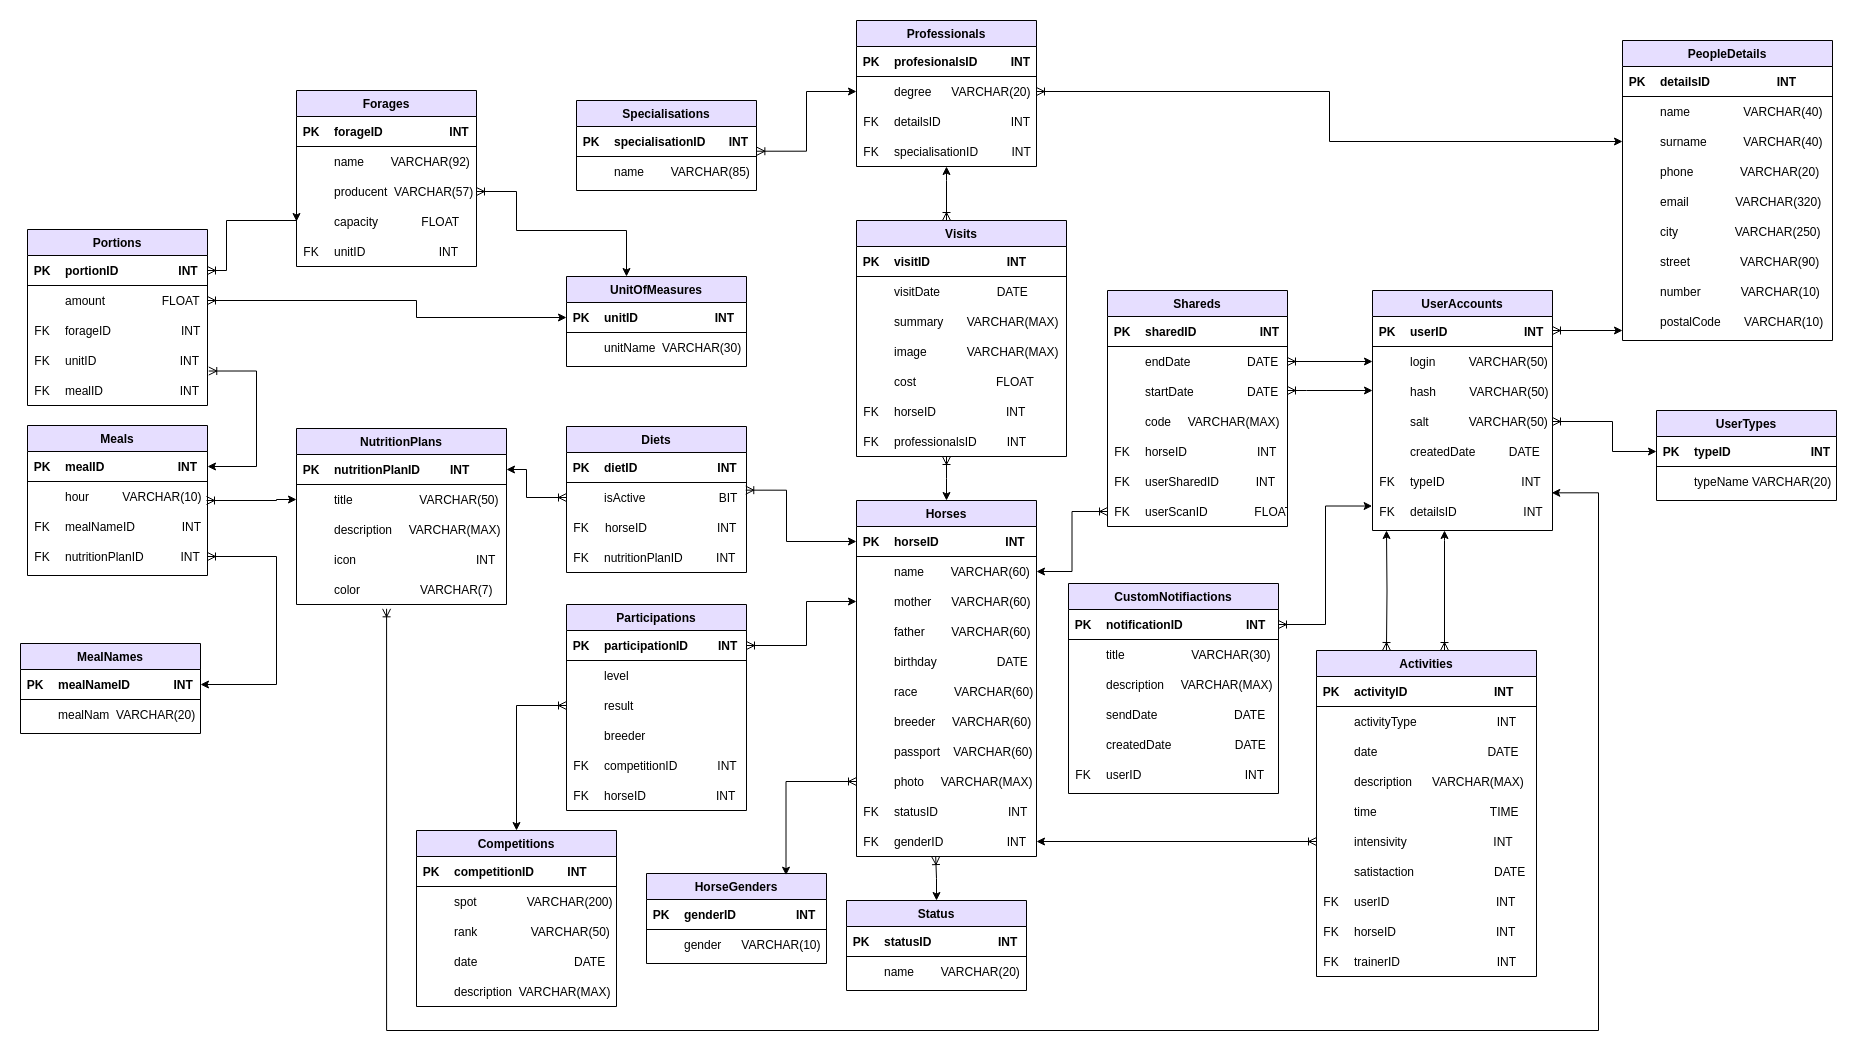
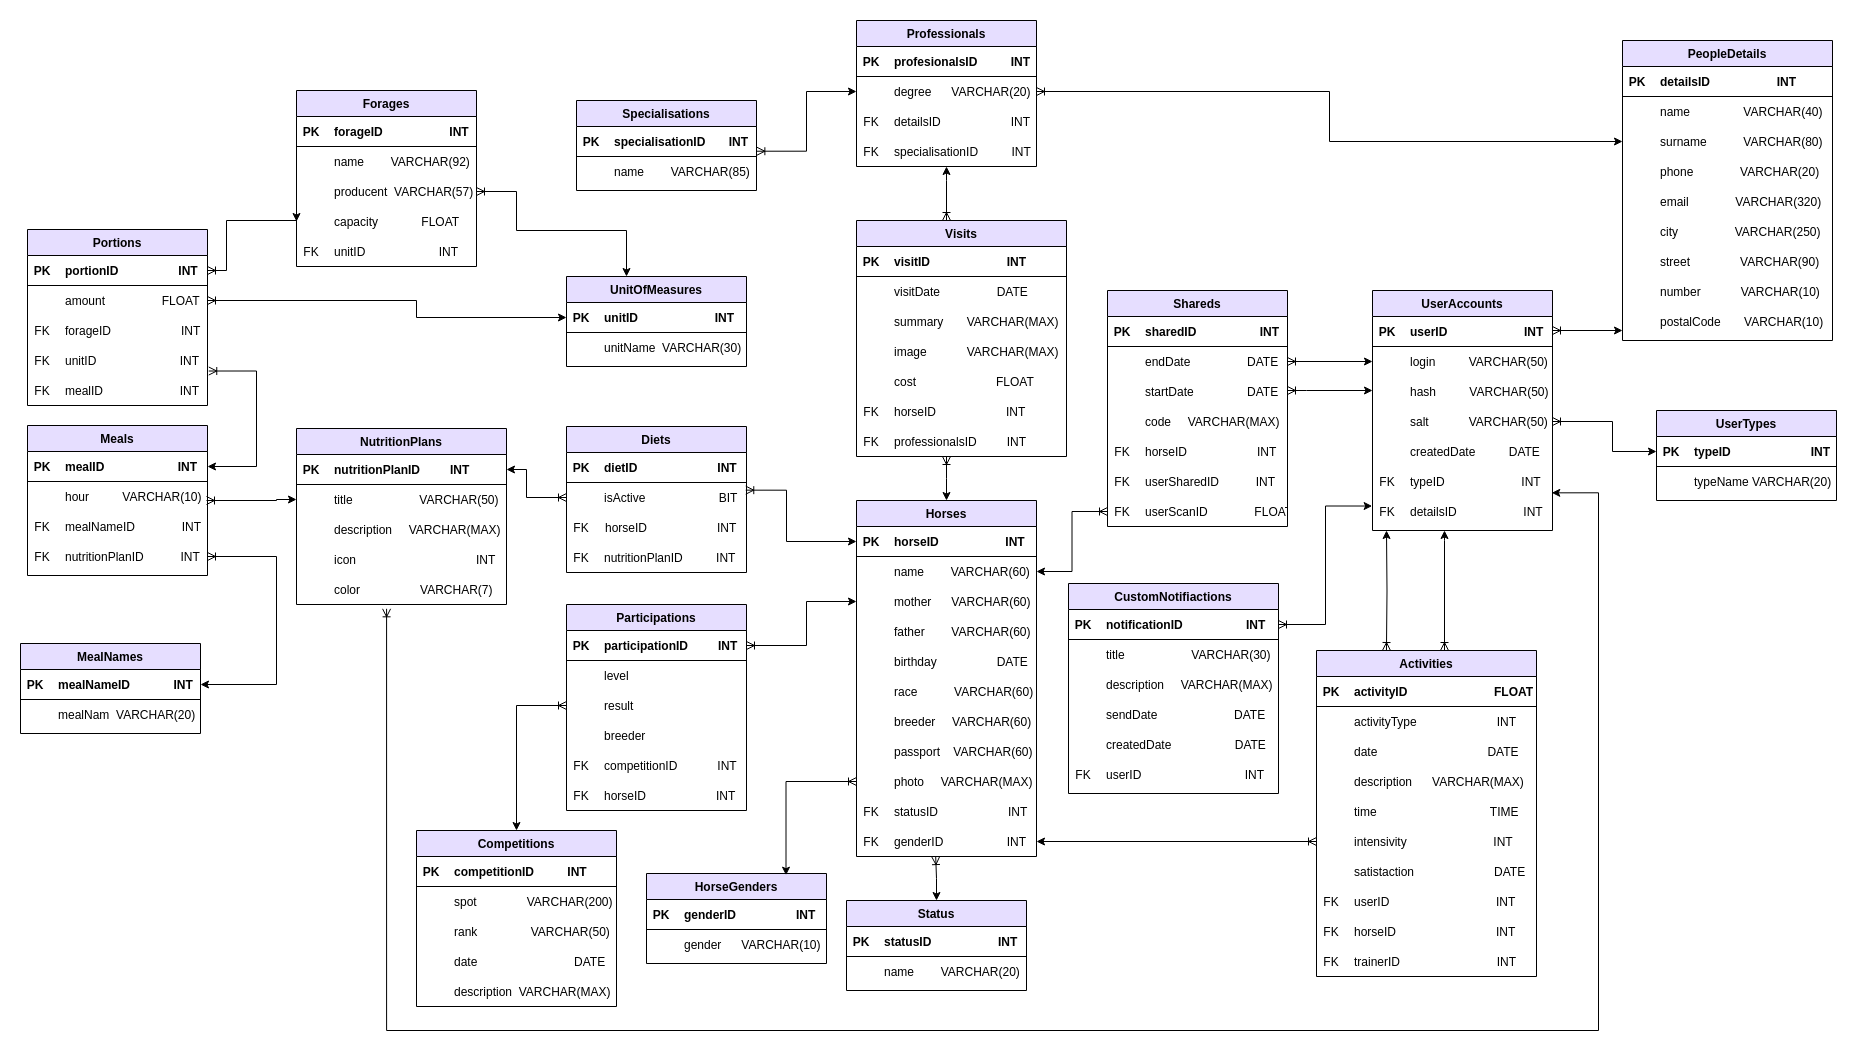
(1750, 142) -> (1750, 142)
(1462, 692) -> (1468, 692)
